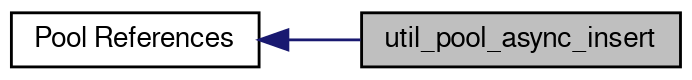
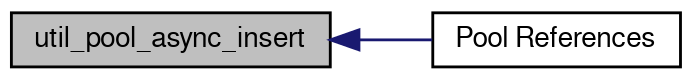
(324, 40) -> (396, 40)
